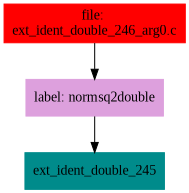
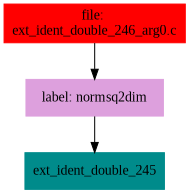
(95, 98) -> (95, 98)
